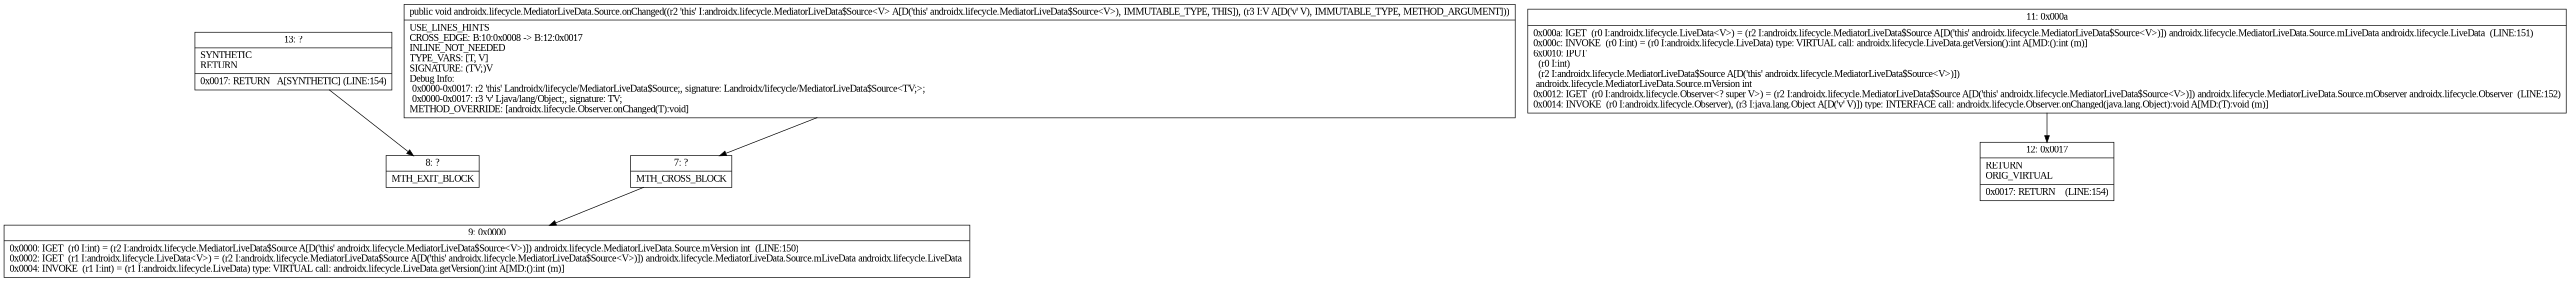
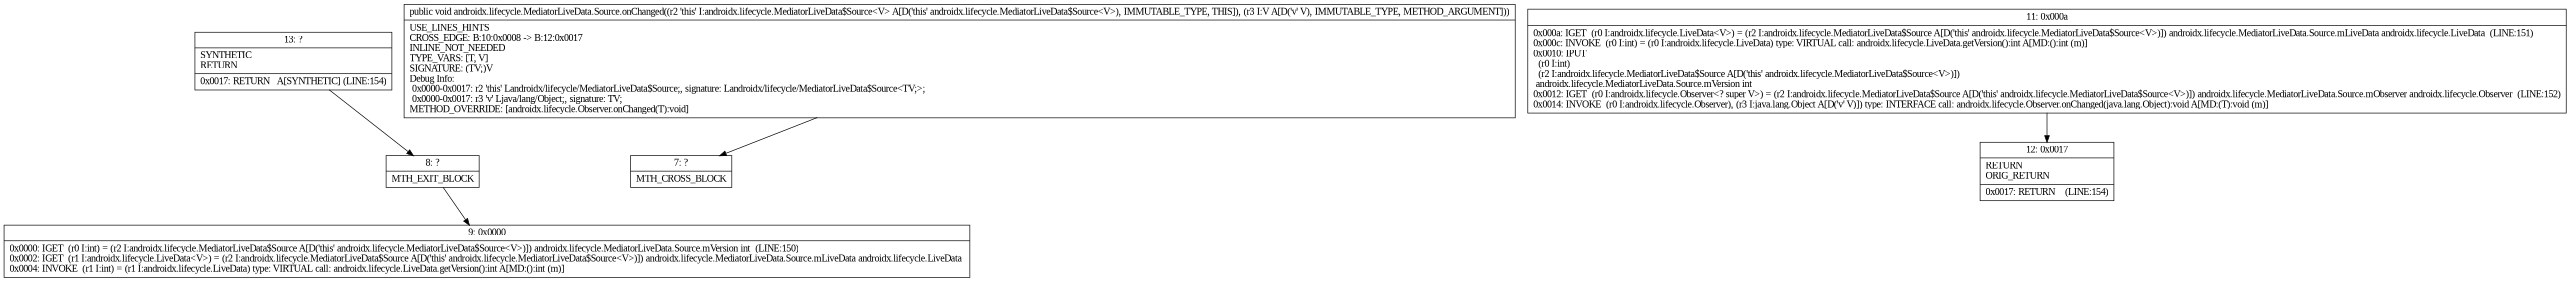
(1562, 54) -> (1562, 54)
(2019, 176) -> (2017, 176)
(600, 205) -> (454, 203)
